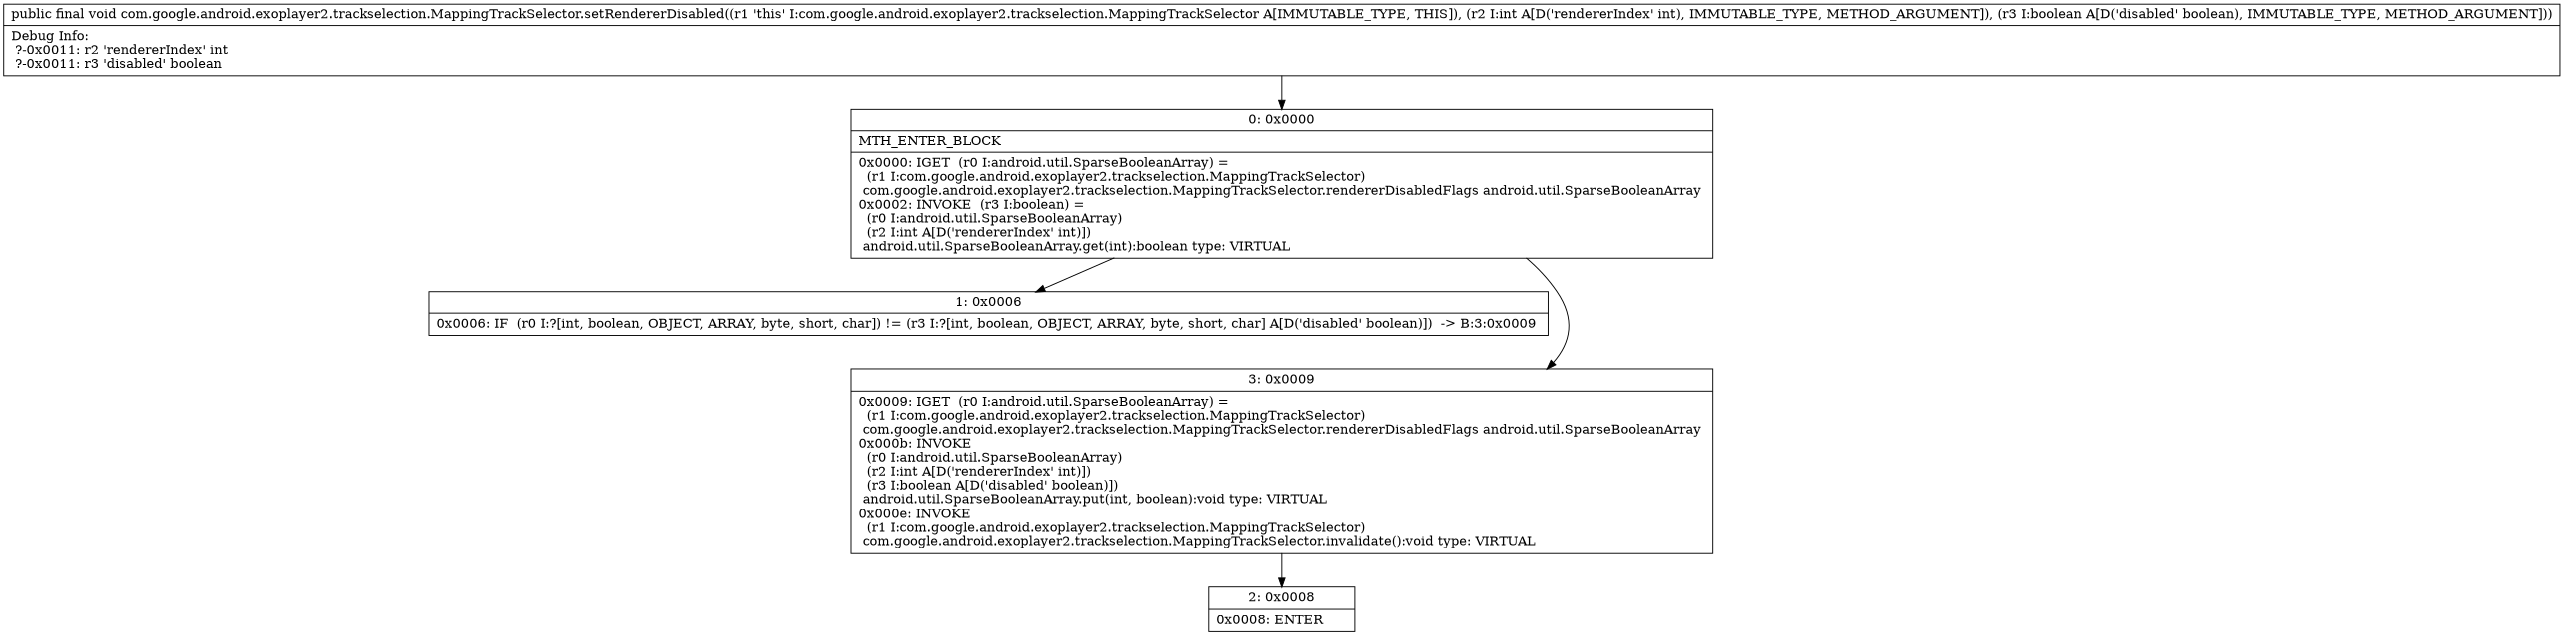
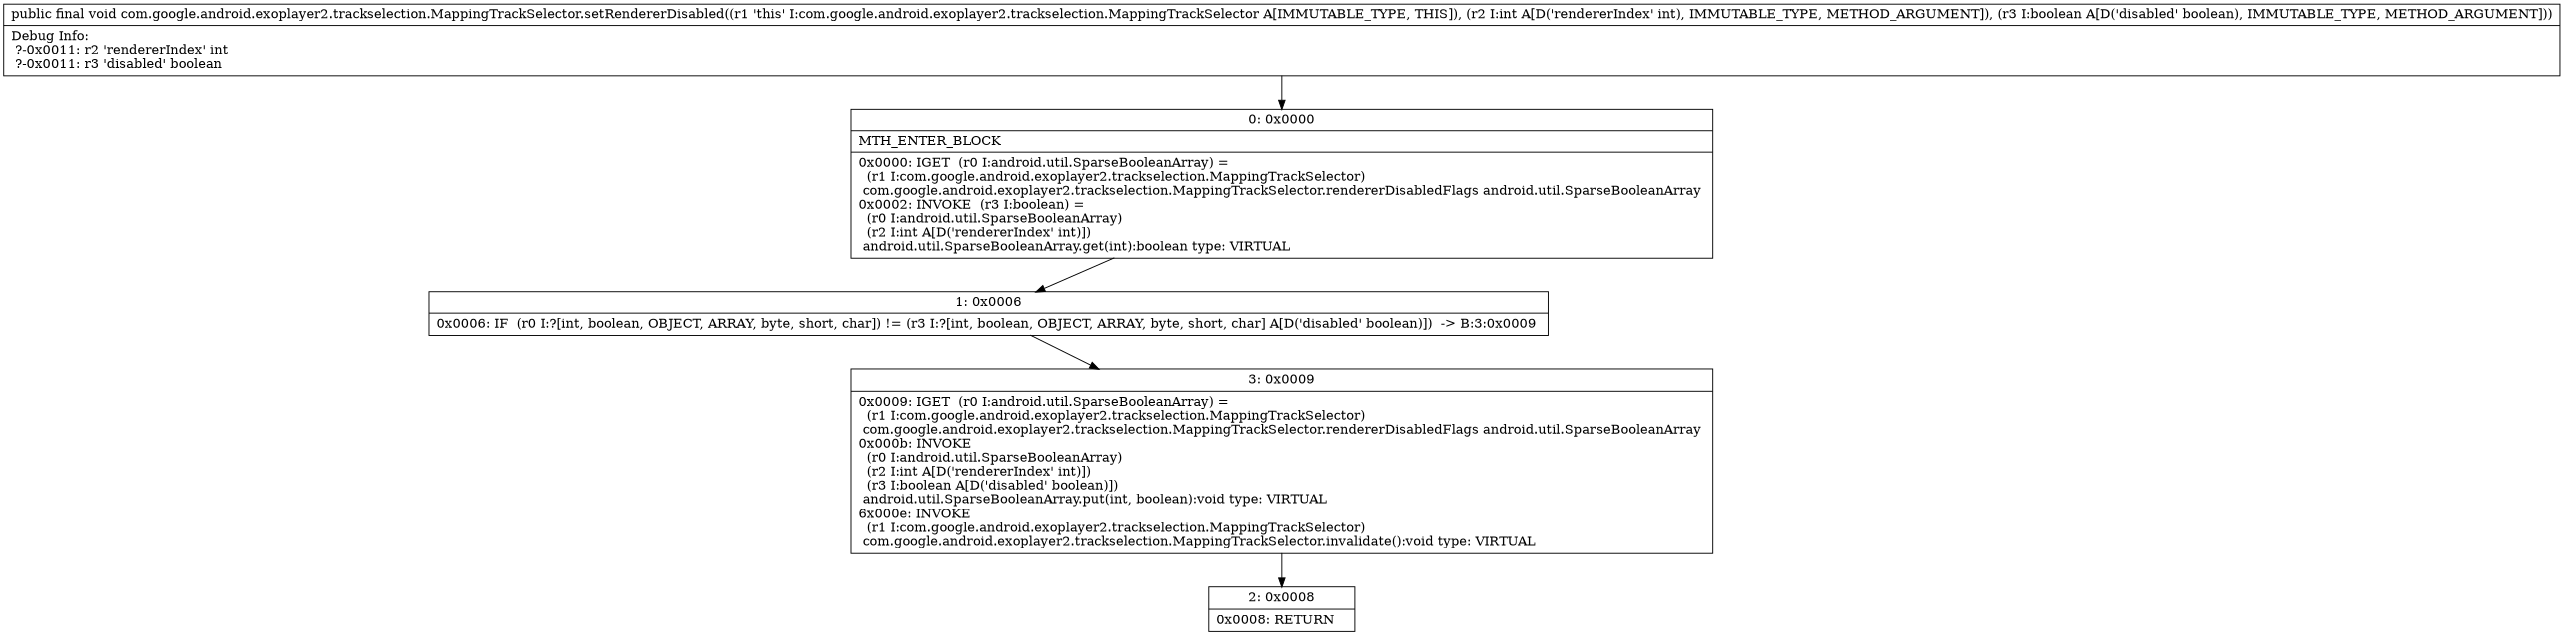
(1565, 306) -> (1060, 350)
(919, 514) -> (919, 514)
(1276, 620) -> (1282, 620)
